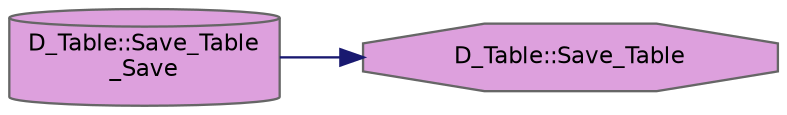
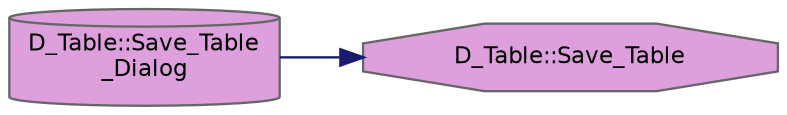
(144, 57) -> (144, 57)
